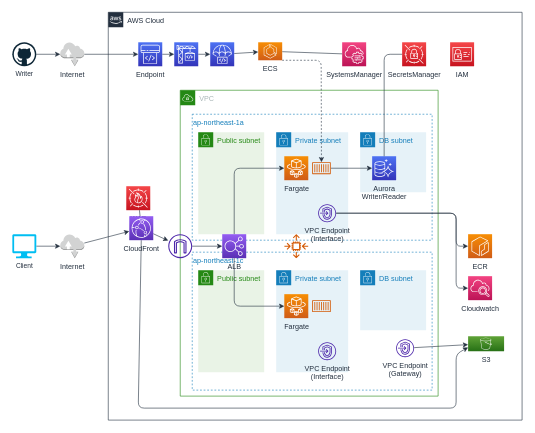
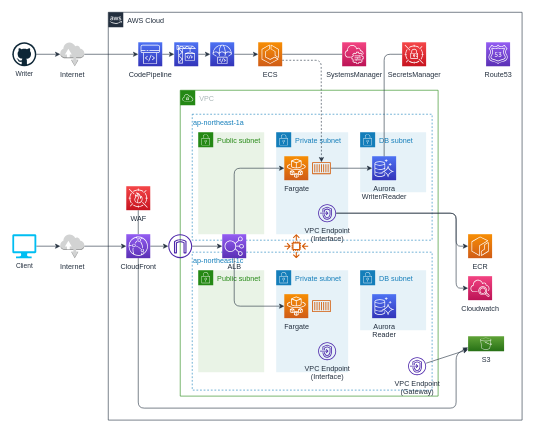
(270, 51) -> (270, 54)
(462, 54) -> none
none -> (498, 54)
(151, 75) -> (151, 75)
(141, 228) -> (138, 246)
none -> (384, 306)
(405, 348) -> (417, 366)
